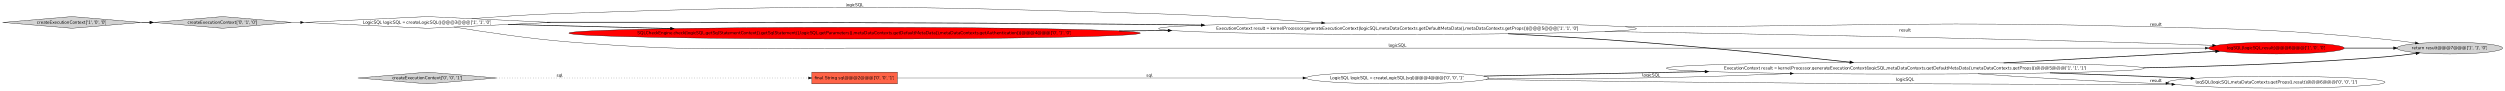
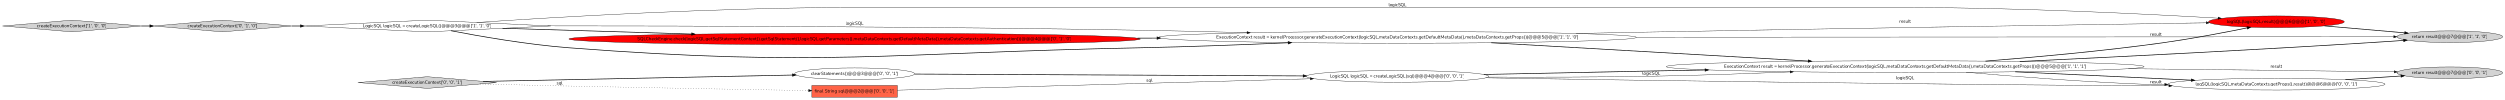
(296, 22) -> (296, 26)
none -> (2450, 73)
none -> (855, 74)
